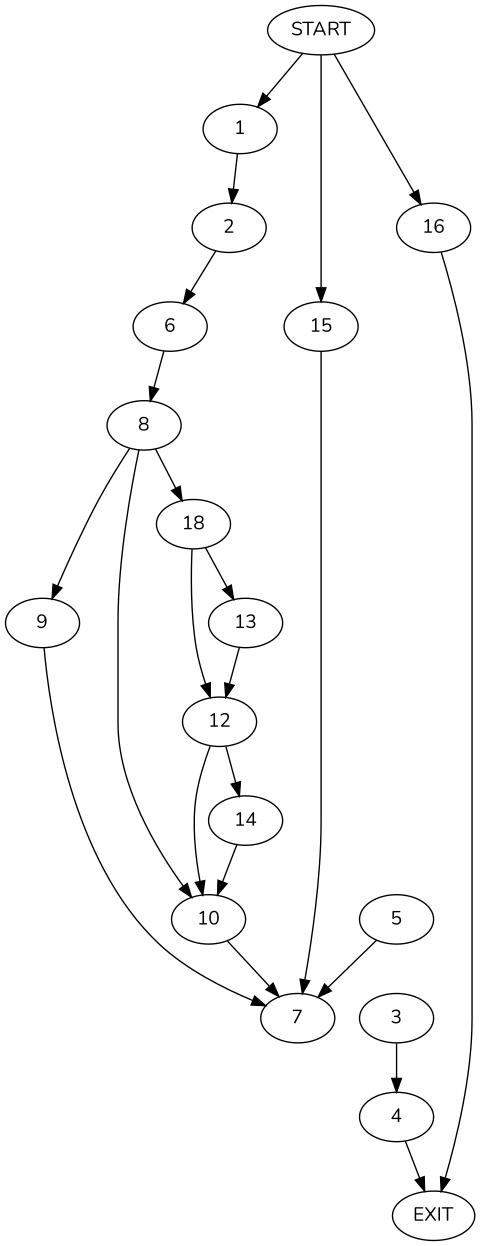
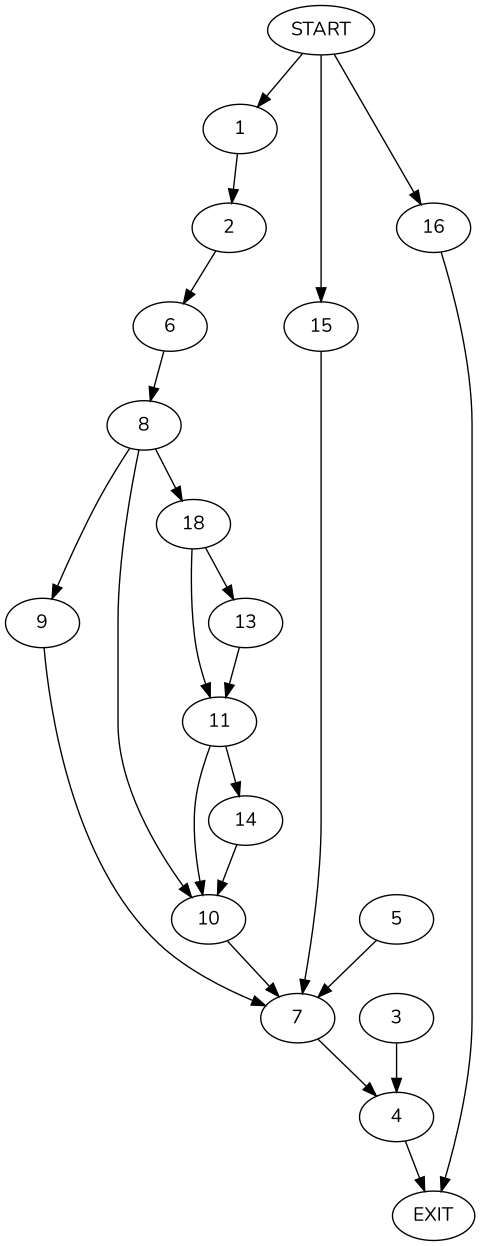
(220, 722) -> (220, 722)
none -> (342, 1063)
